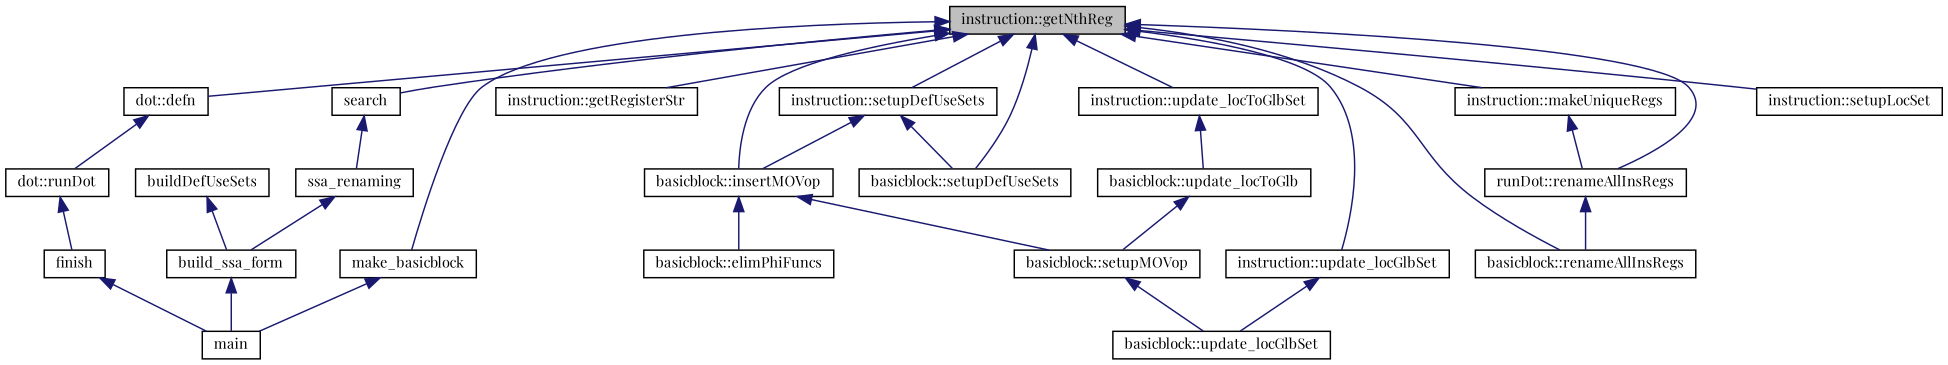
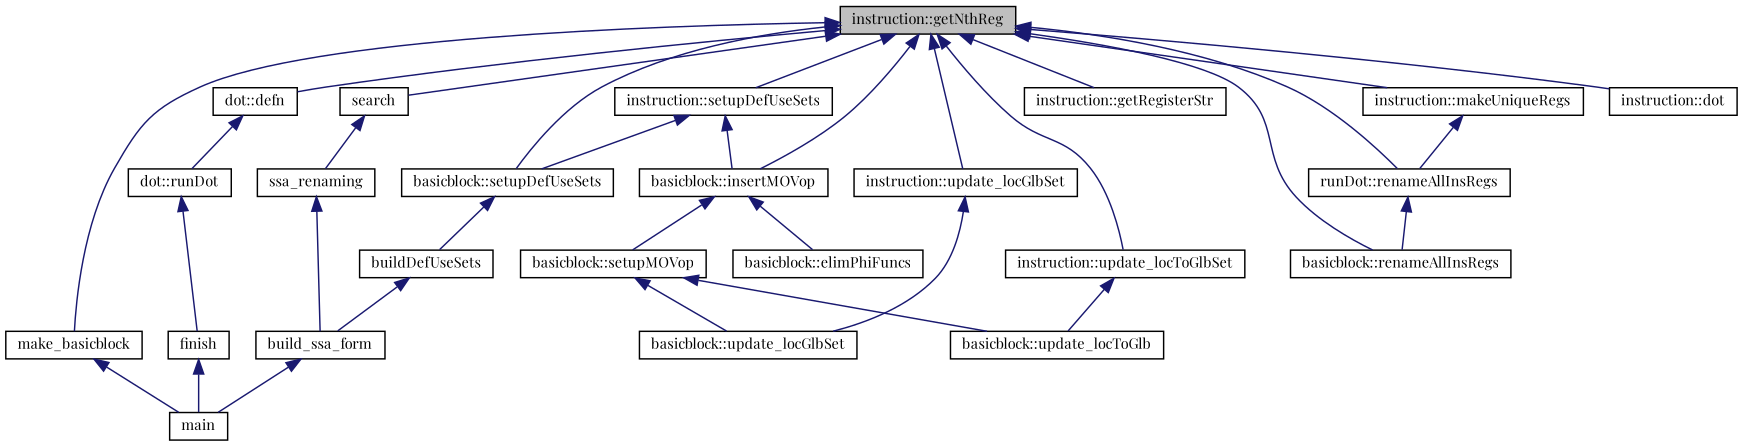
(1849, 102) -> (1673, 102)
none -> (462, 228)
(1150, 228) -> (843, 306)
